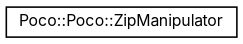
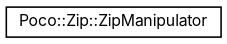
(122, 22) -> (114, 22)
